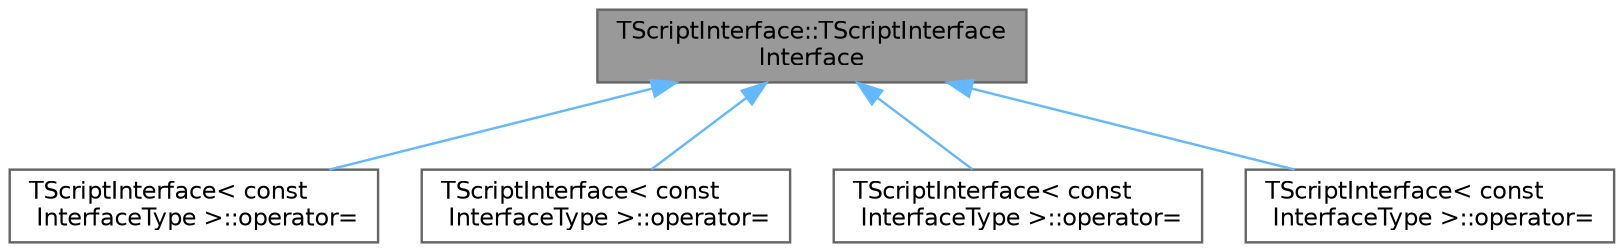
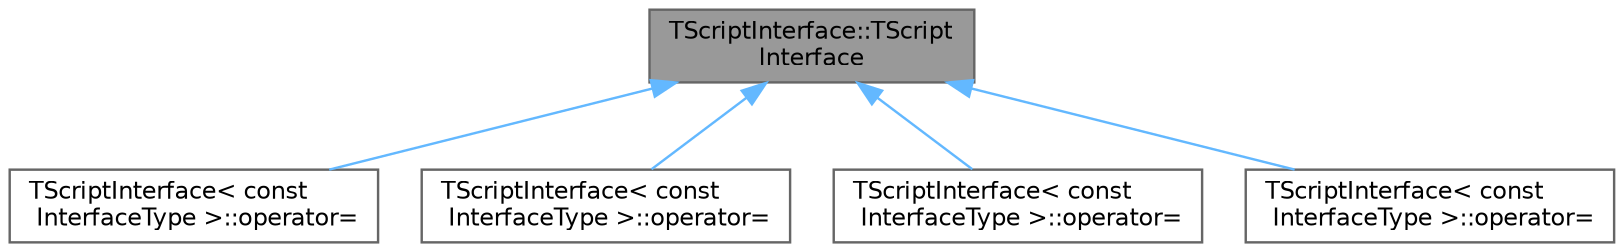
(812, 46) -> (812, 46)
